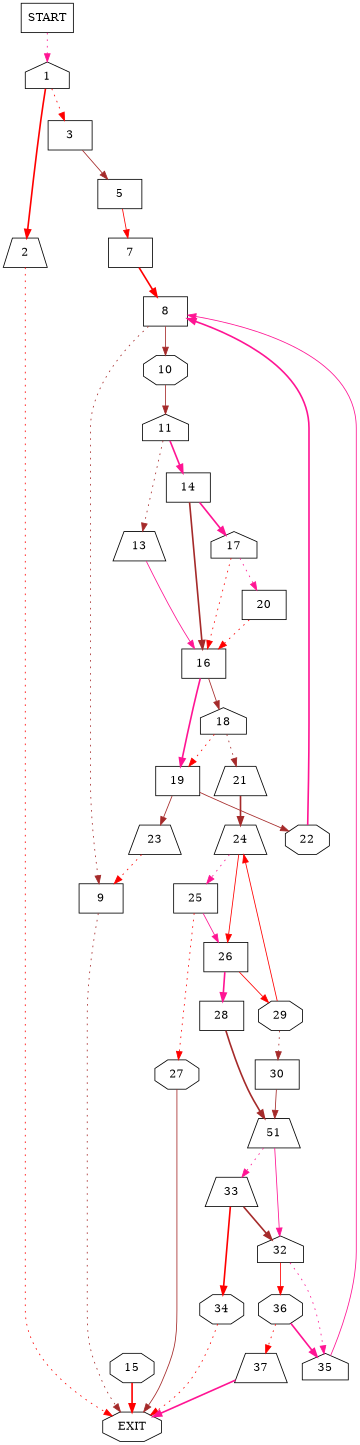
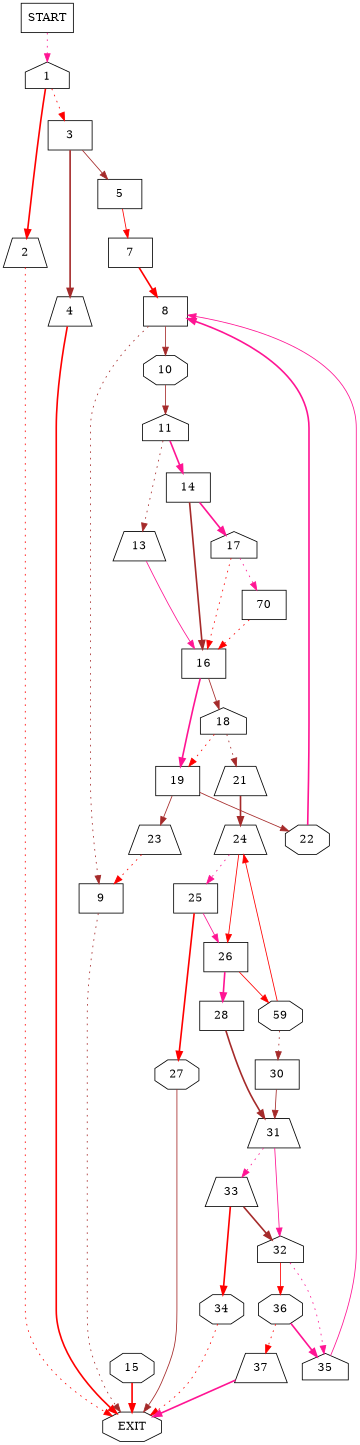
none -> (70, 311)
(264, 605) -> (264, 605)
(187, 982) -> (187, 982)
(280, 1016) -> (280, 1016)
(274, 1133) -> (274, 1133)
